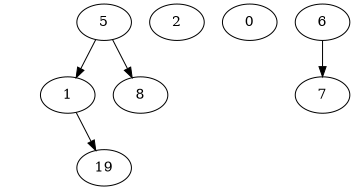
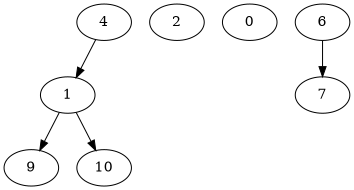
(104, 22) -> (104, 22)
(141, 95) -> none
none -> (31, 168)
(104, 168) -> (104, 168)
